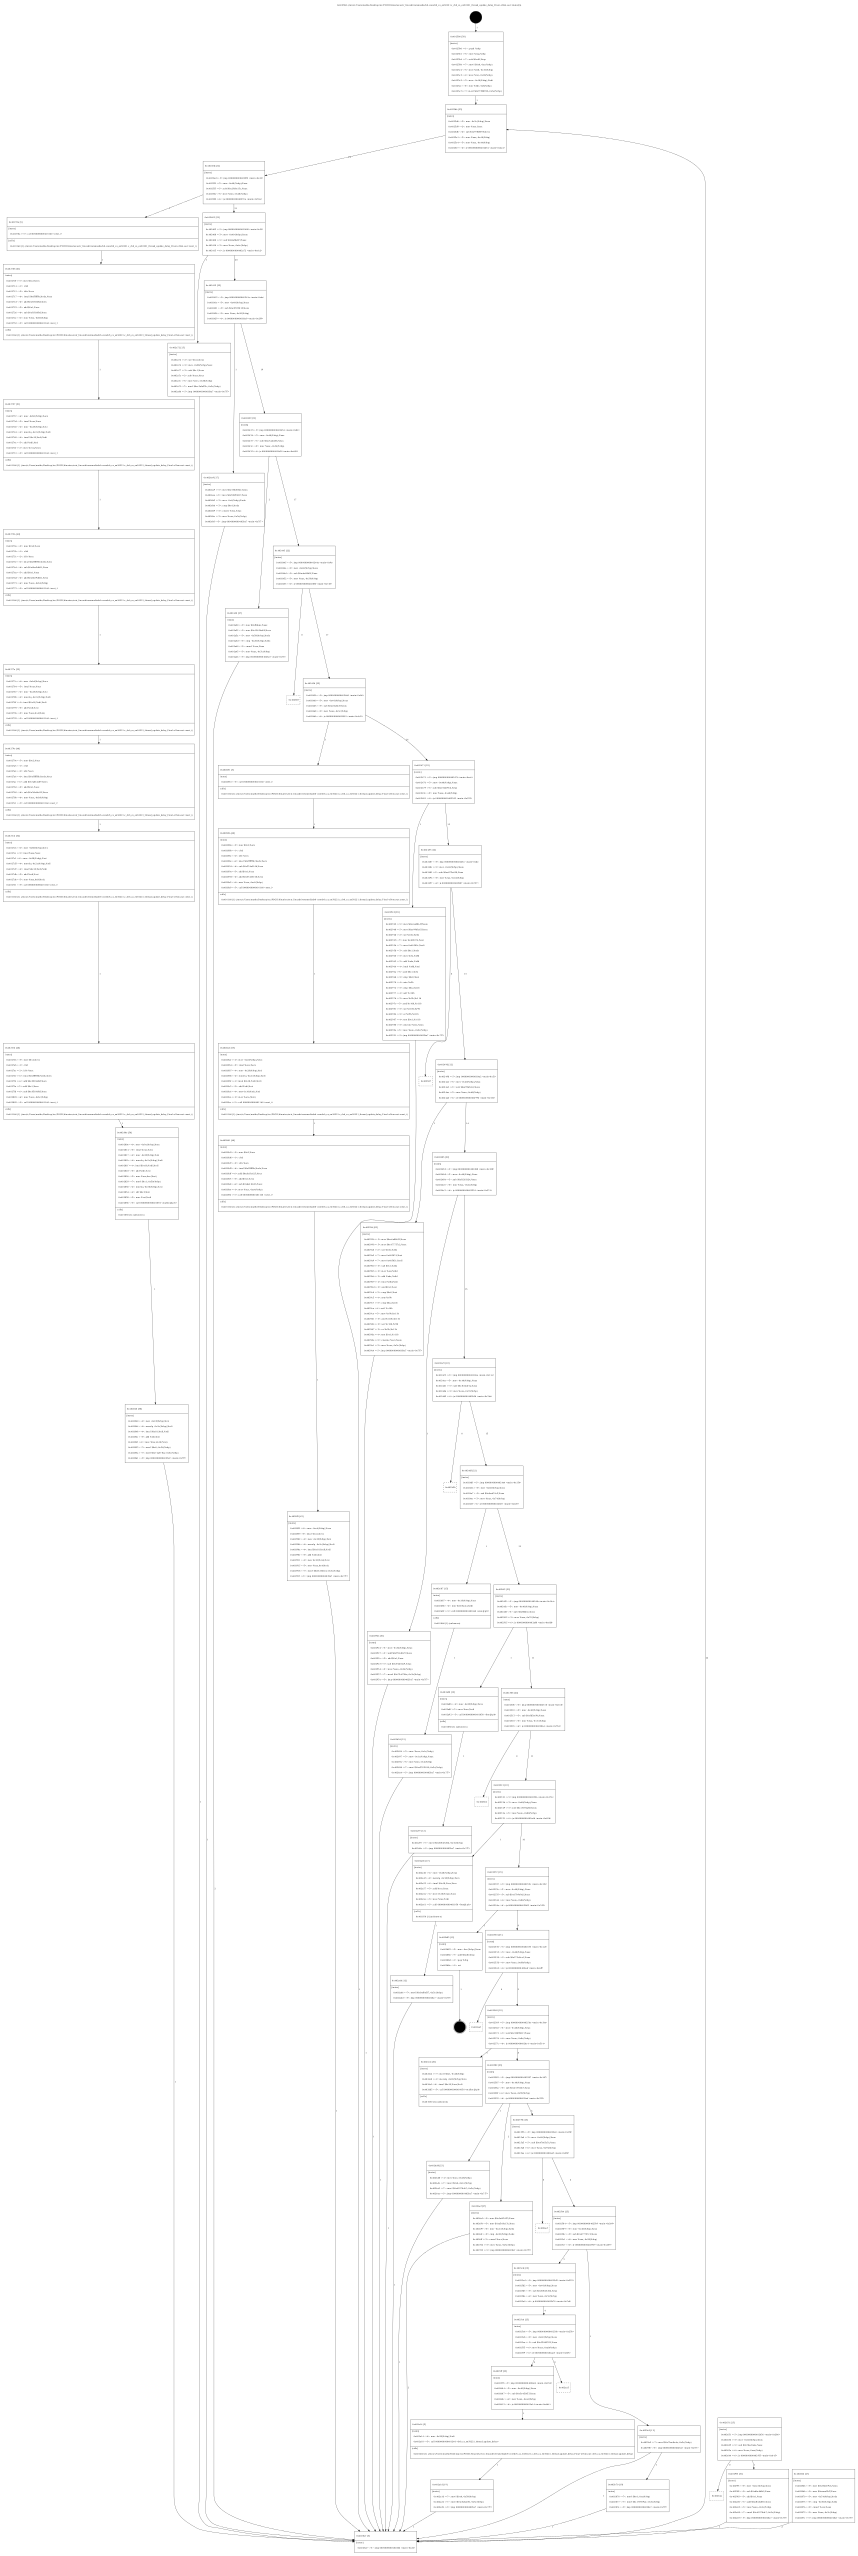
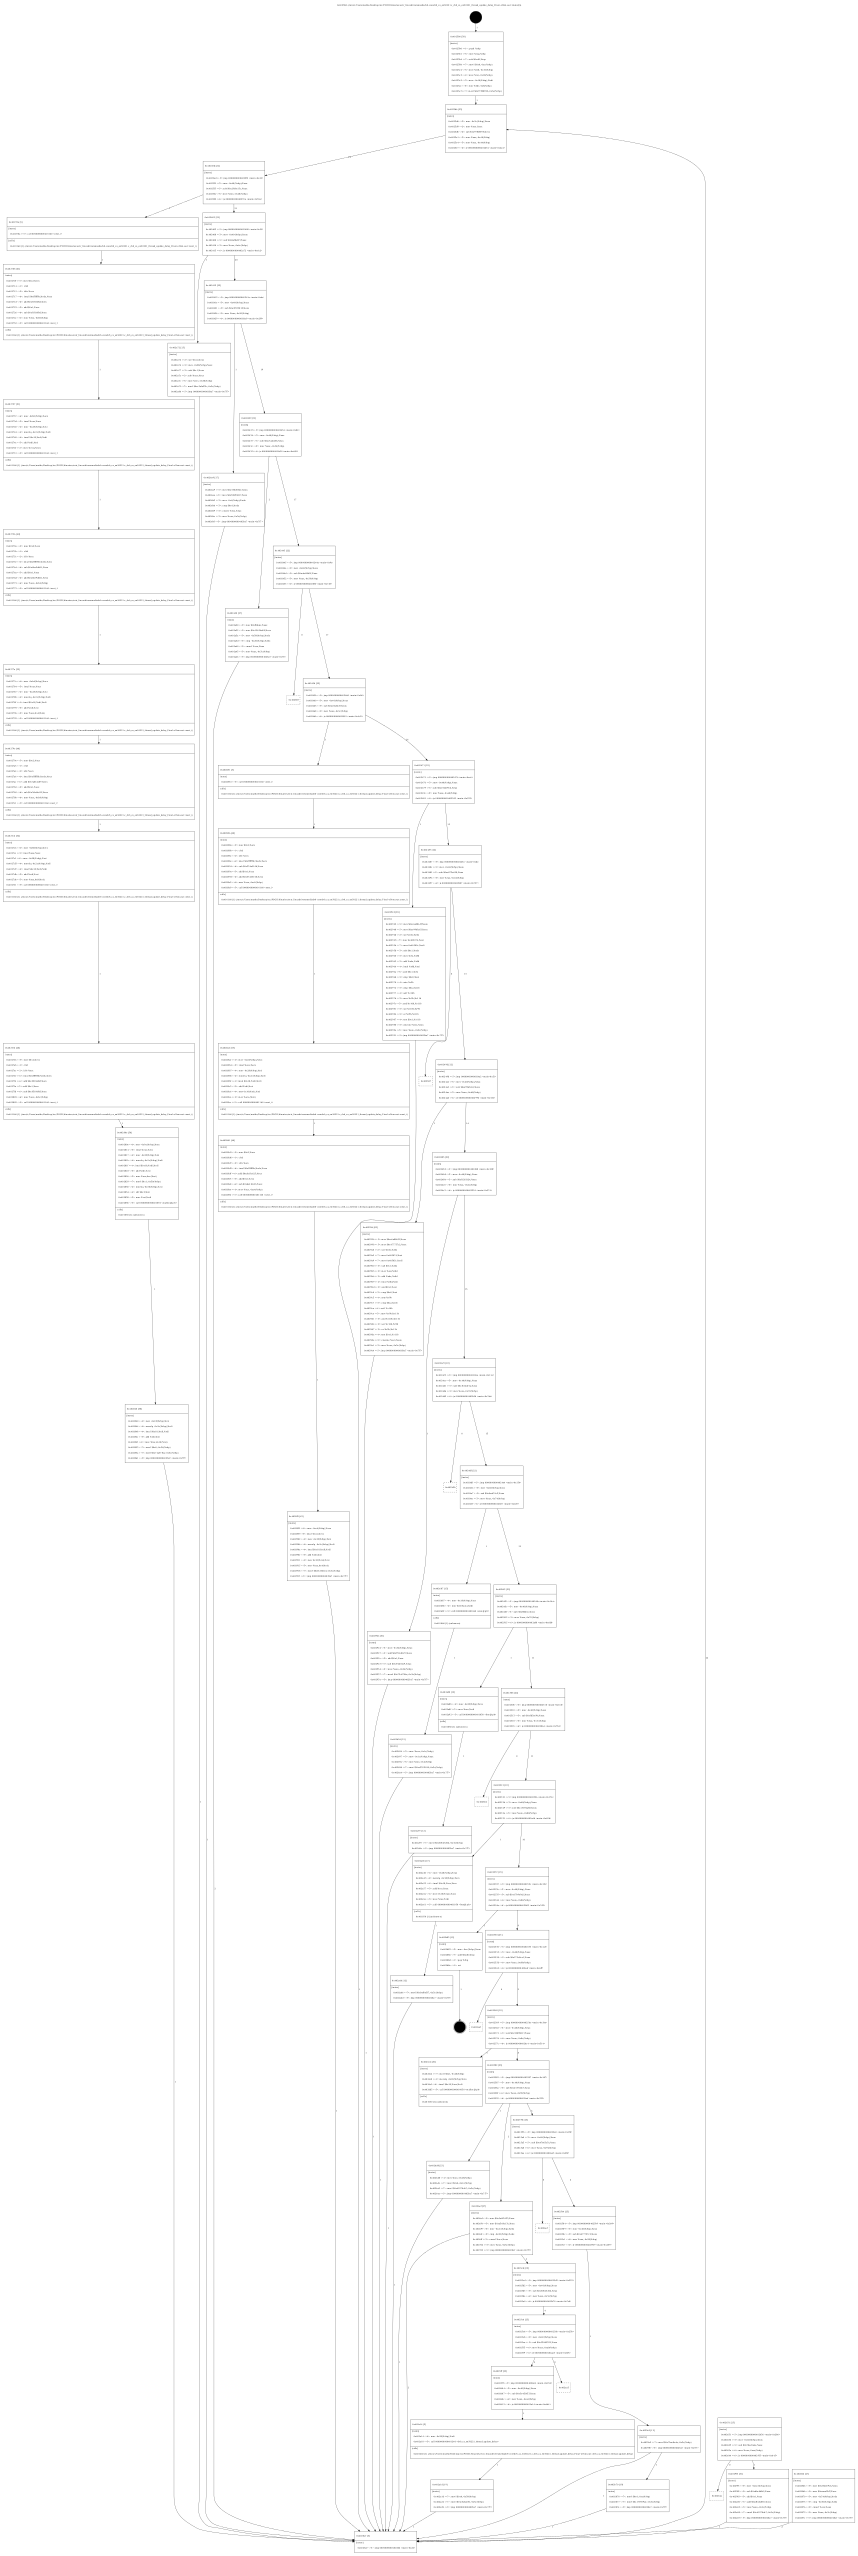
(564, 2256) -> (524, 2258)
